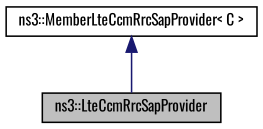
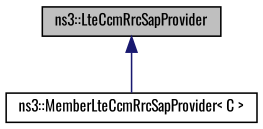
(132, 73) -> (132, 73)
